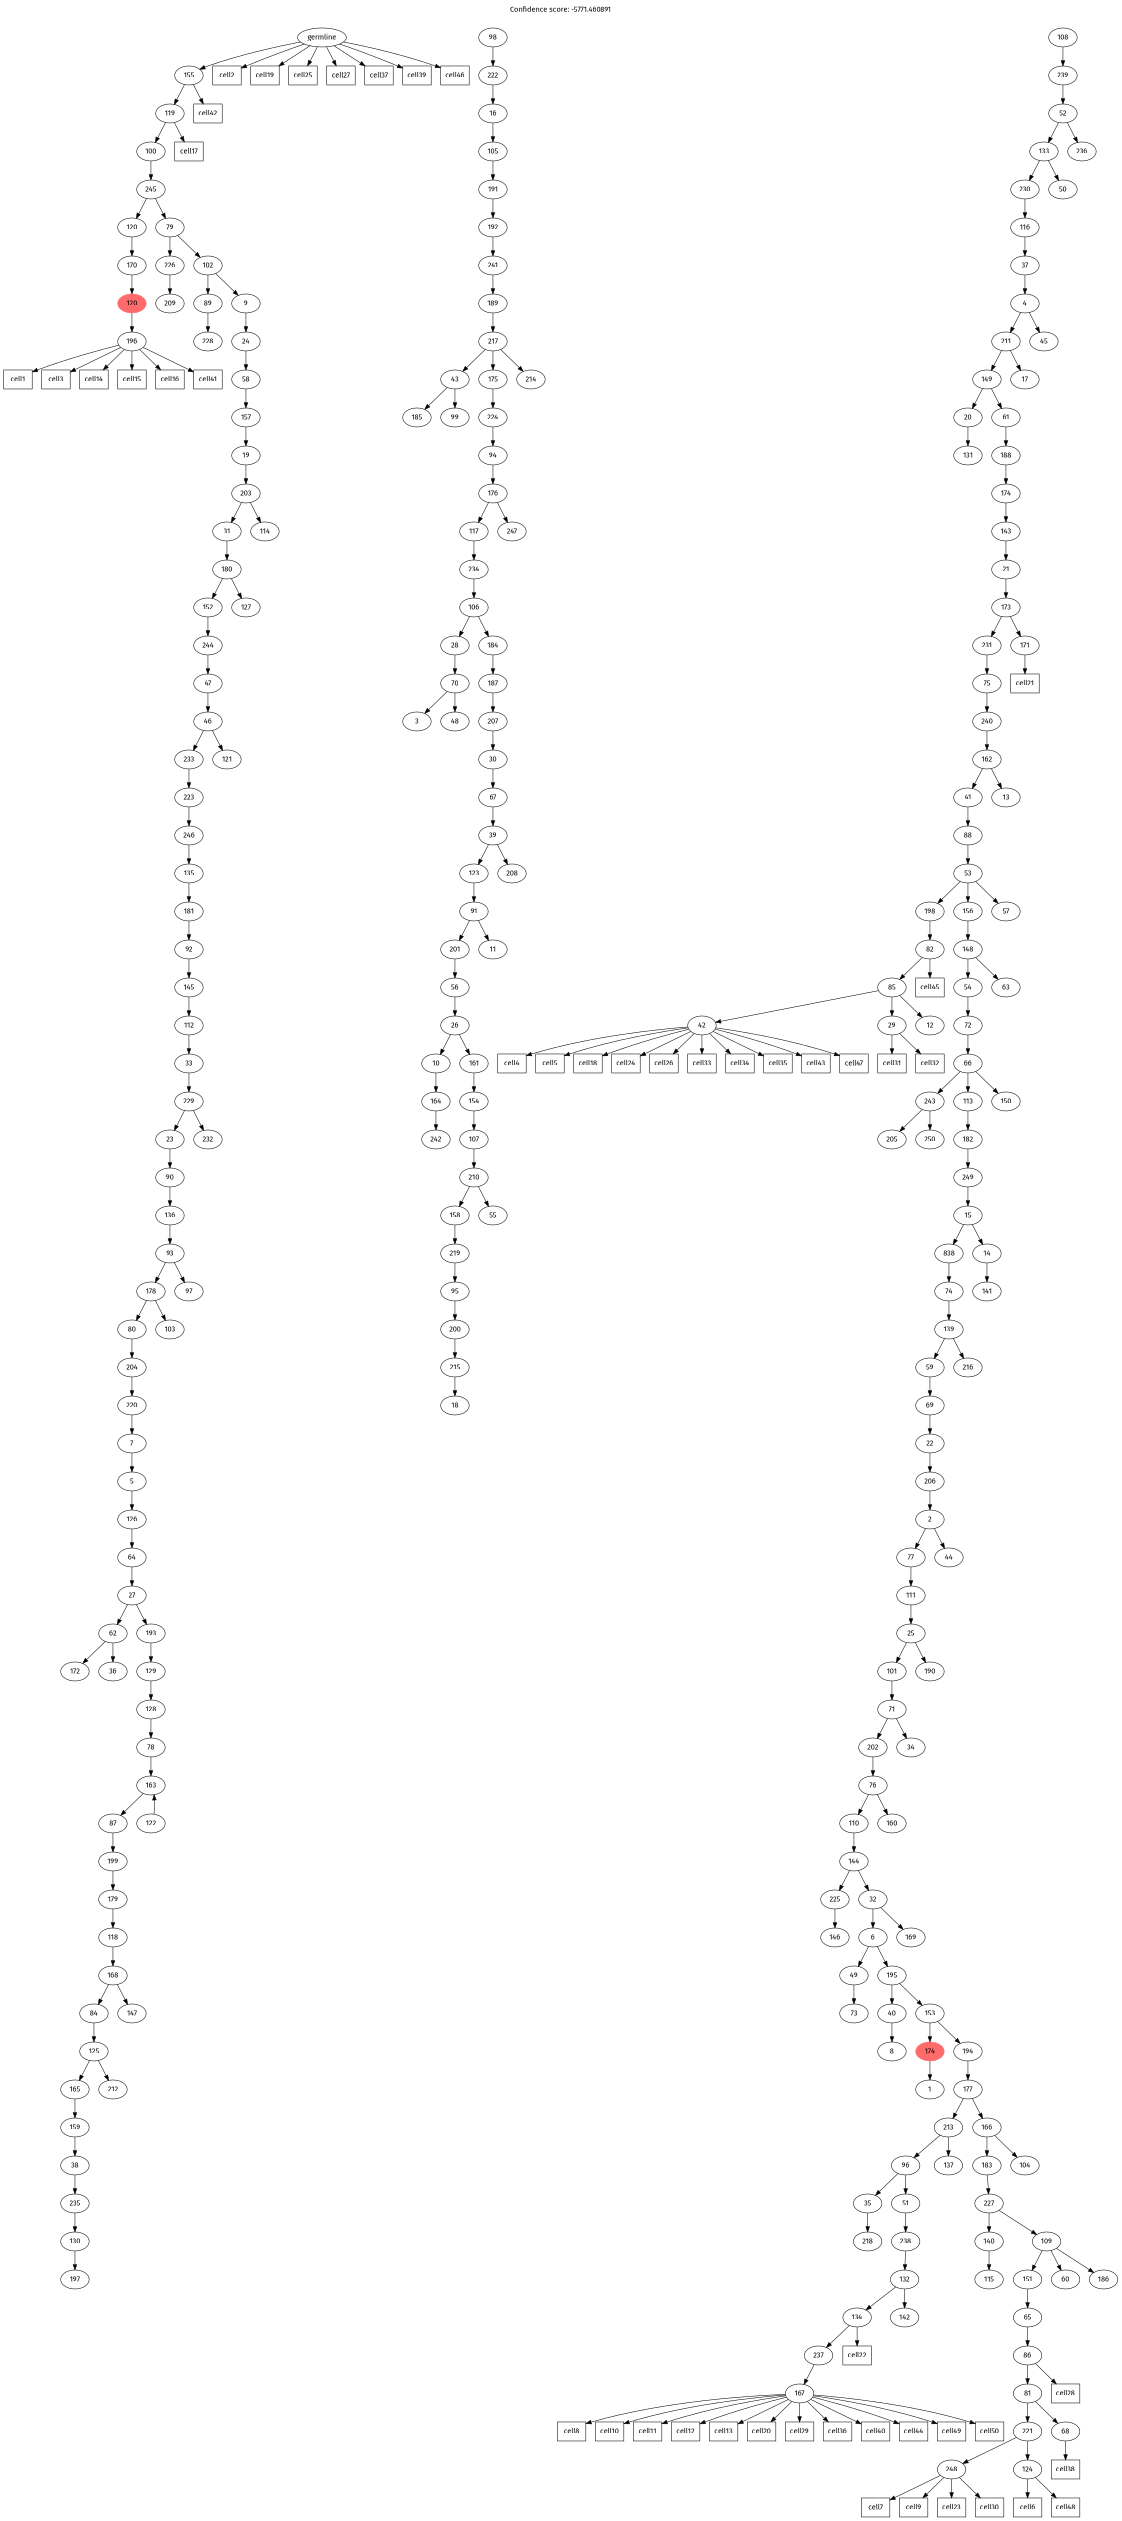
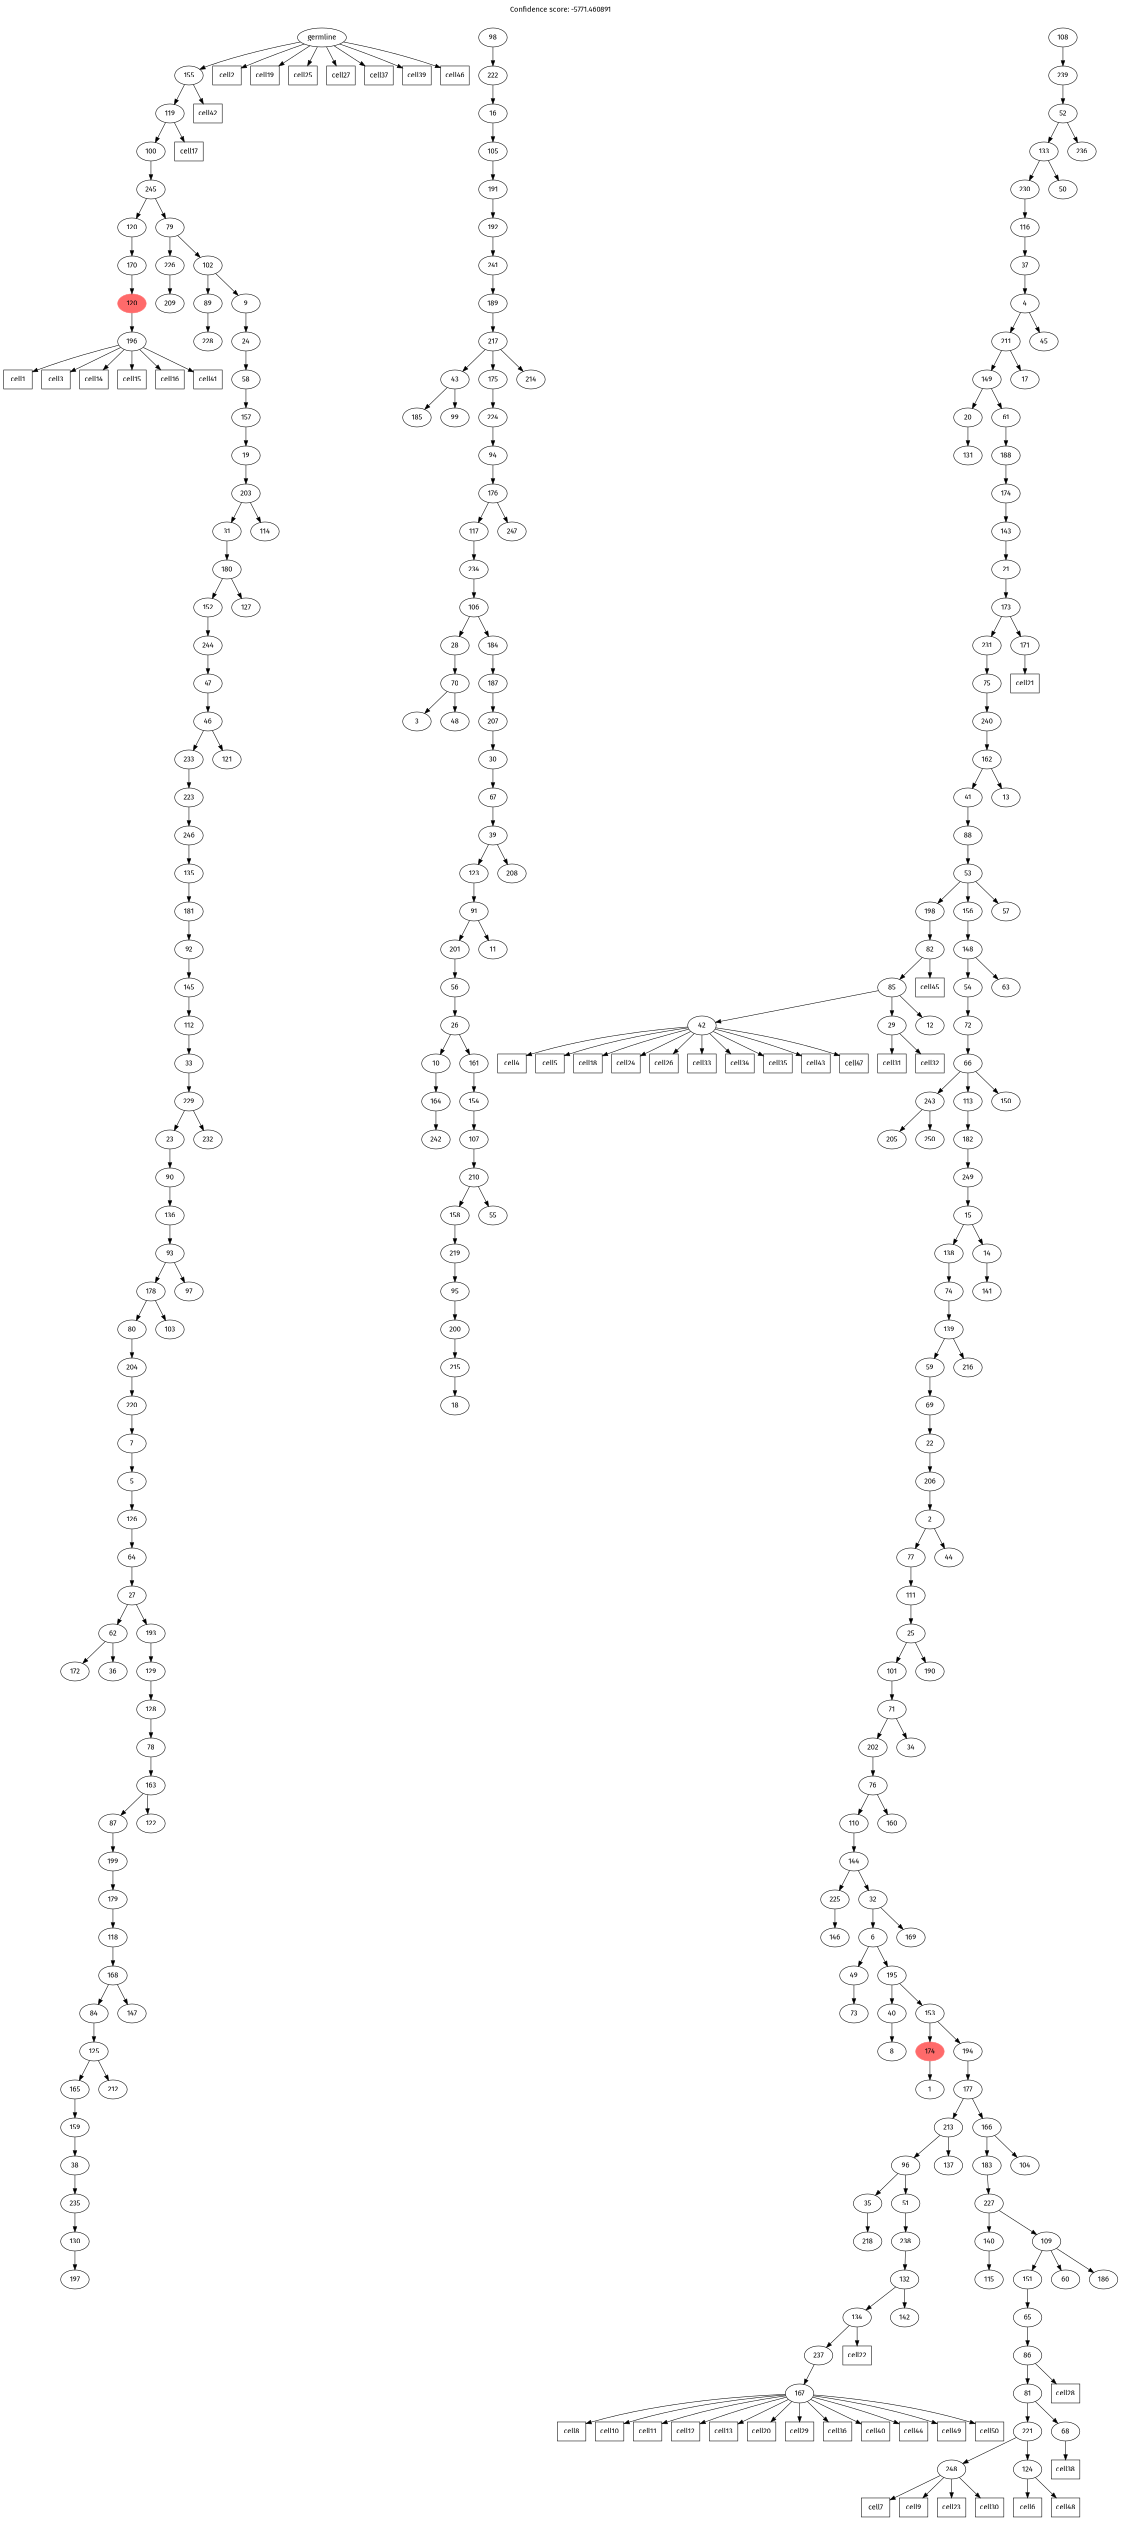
(949, 1253) -> (949, 1253)
(154, 1807) -> (147, 1802)
